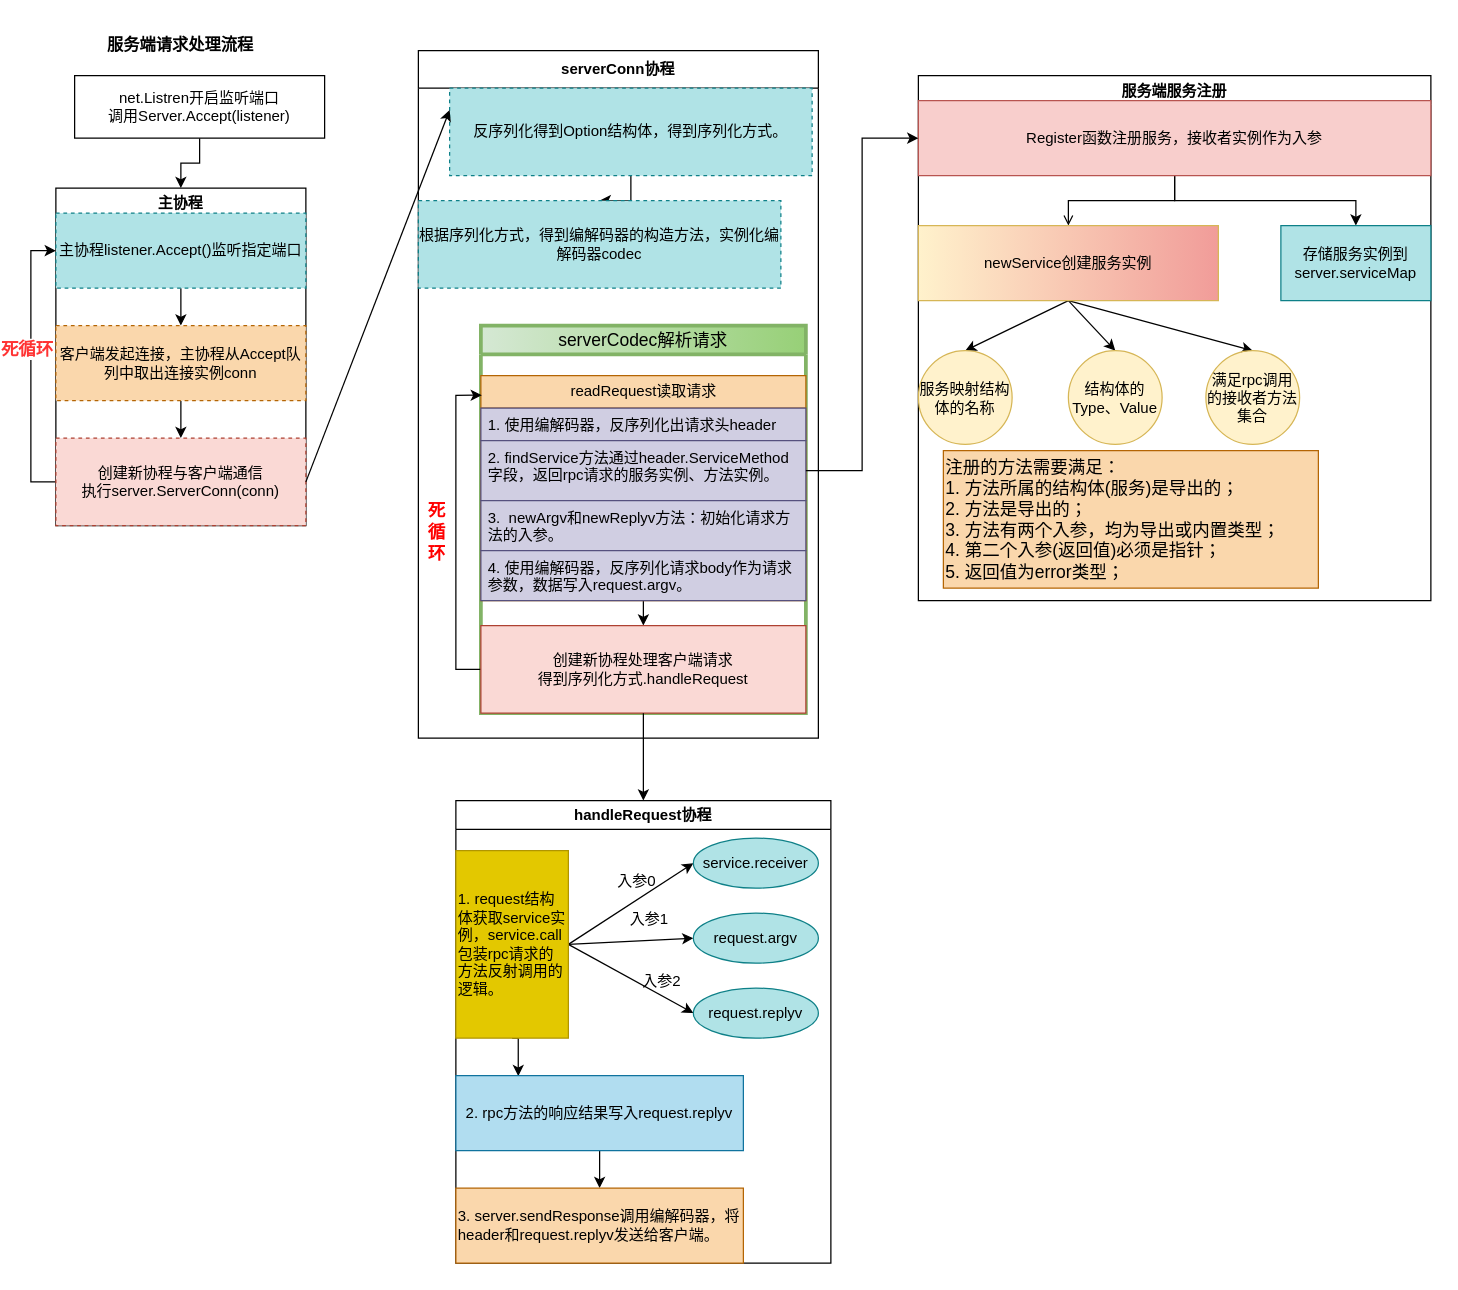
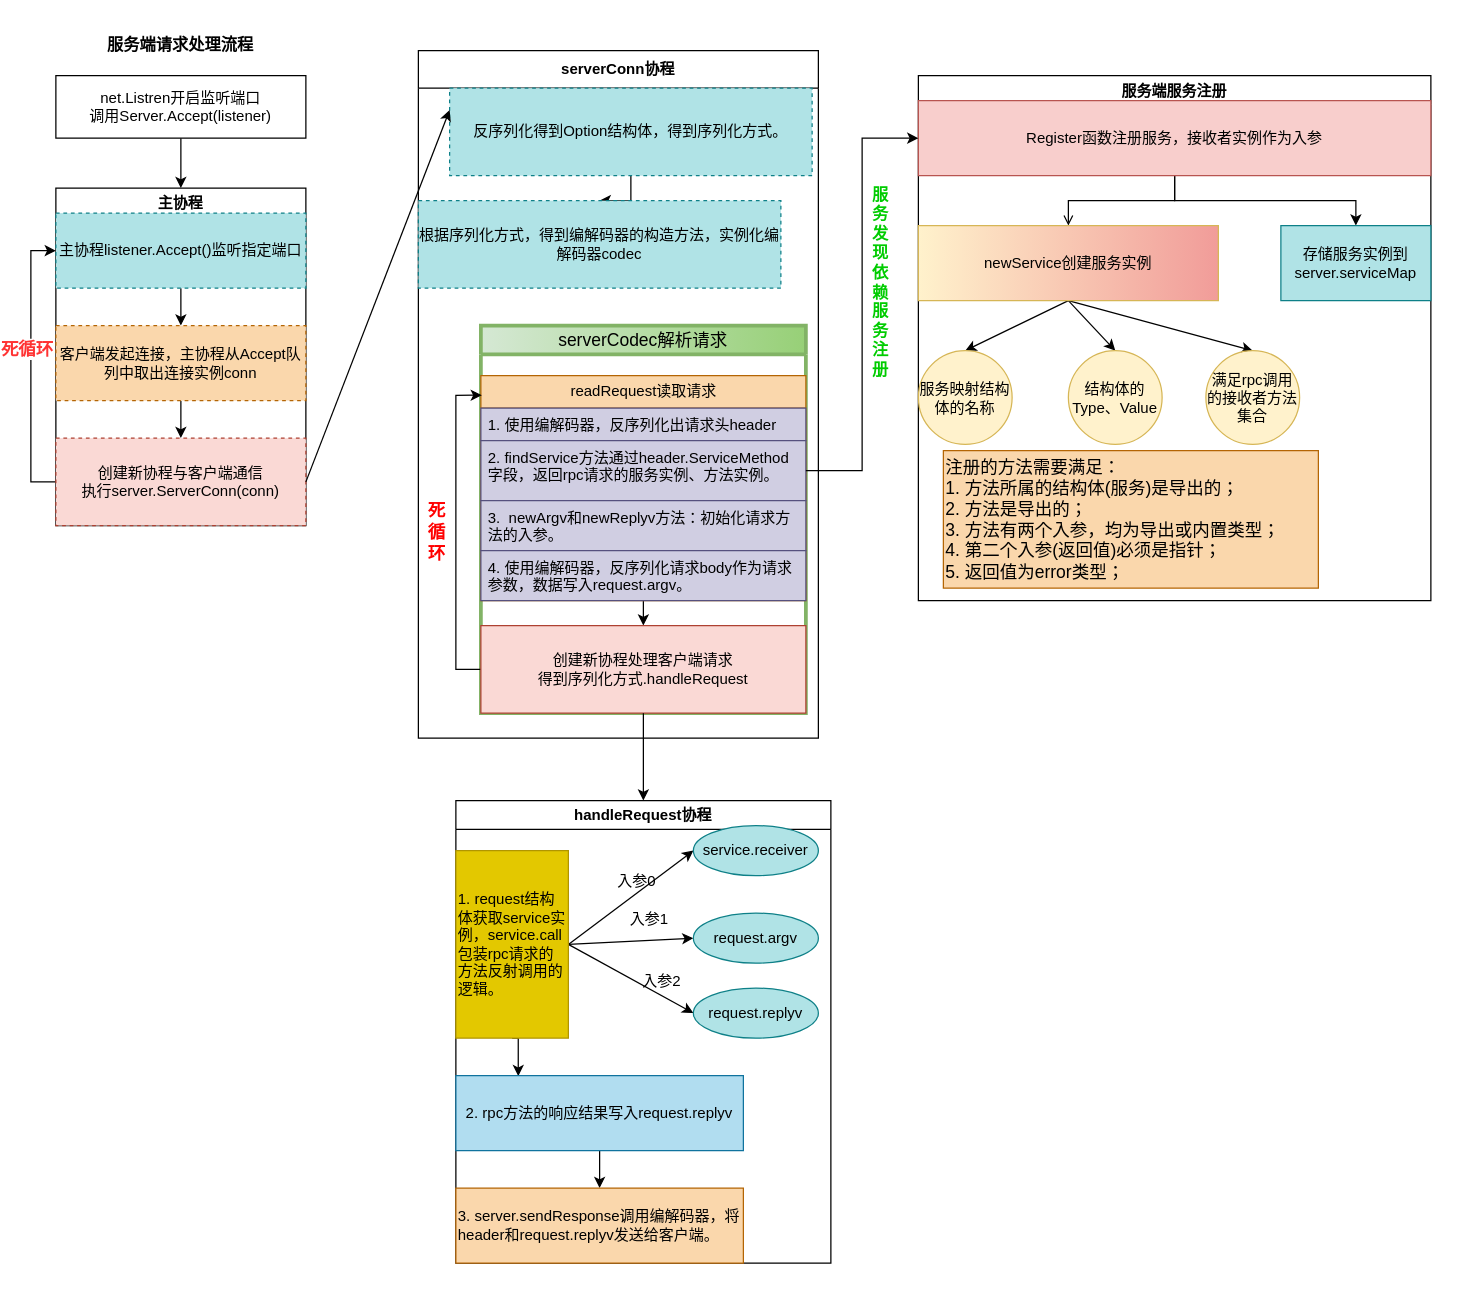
(199, 107) -> (181, 107)
none -> (881, 282)
(756, 863) -> (756, 851)
